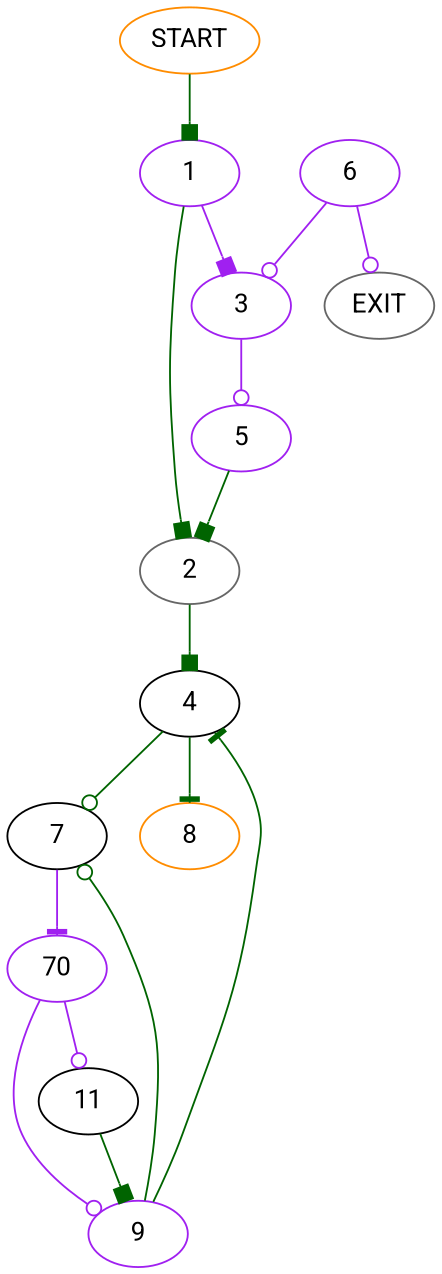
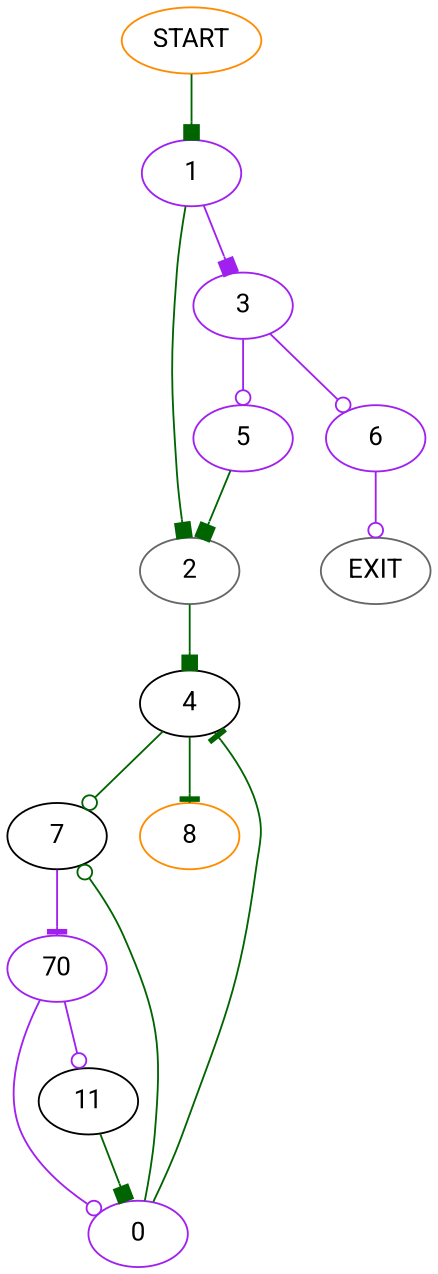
(301, 234) -> (304, 367)
(138, 1234) -> (138, 1234)
